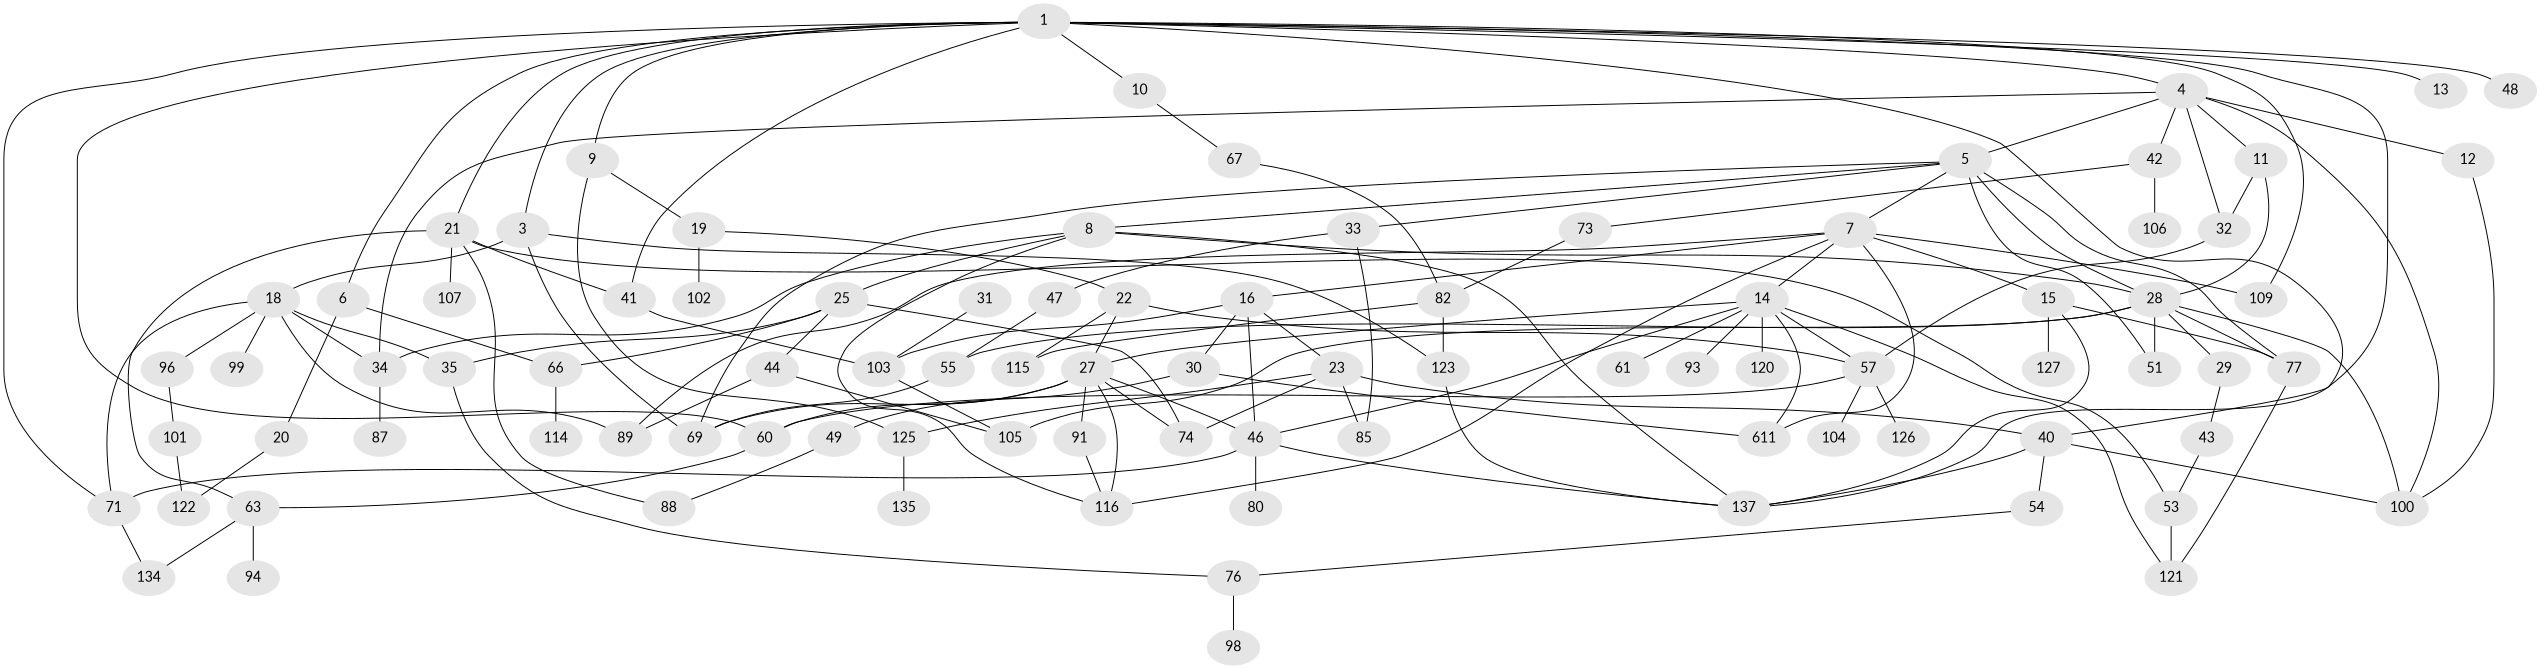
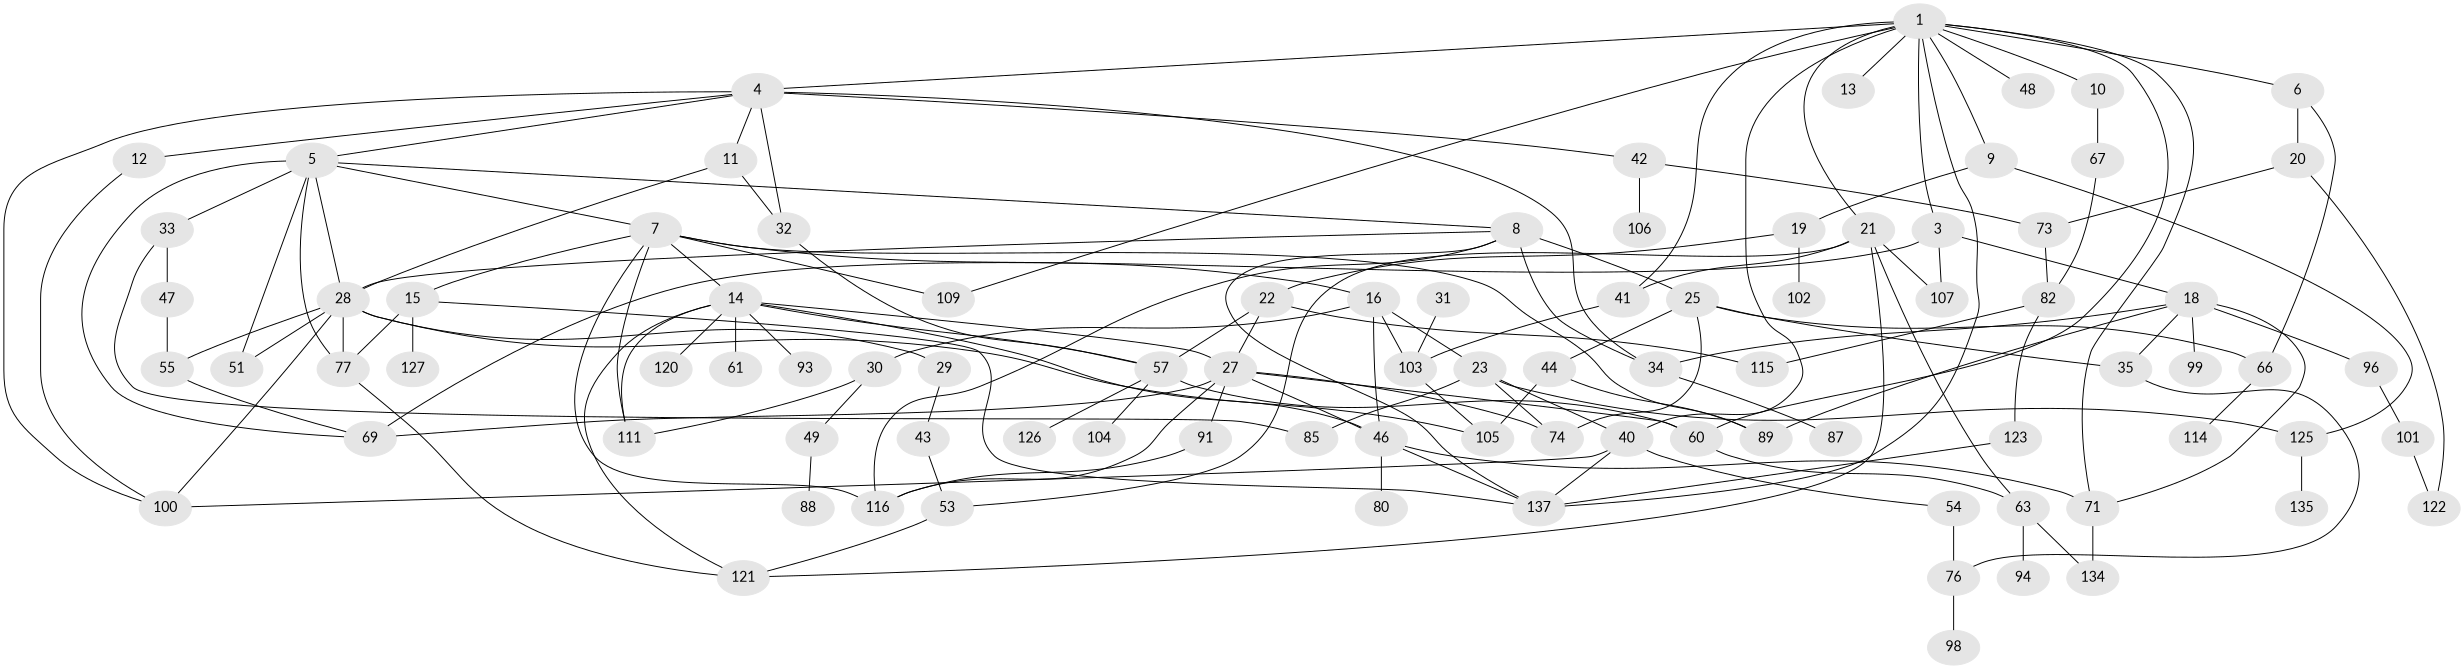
none -> (2171, 195)
(1042, 257) -> (1940, 265)
(502, 425) -> (1431, 542)
(1764, 439) -> (629, 439)
